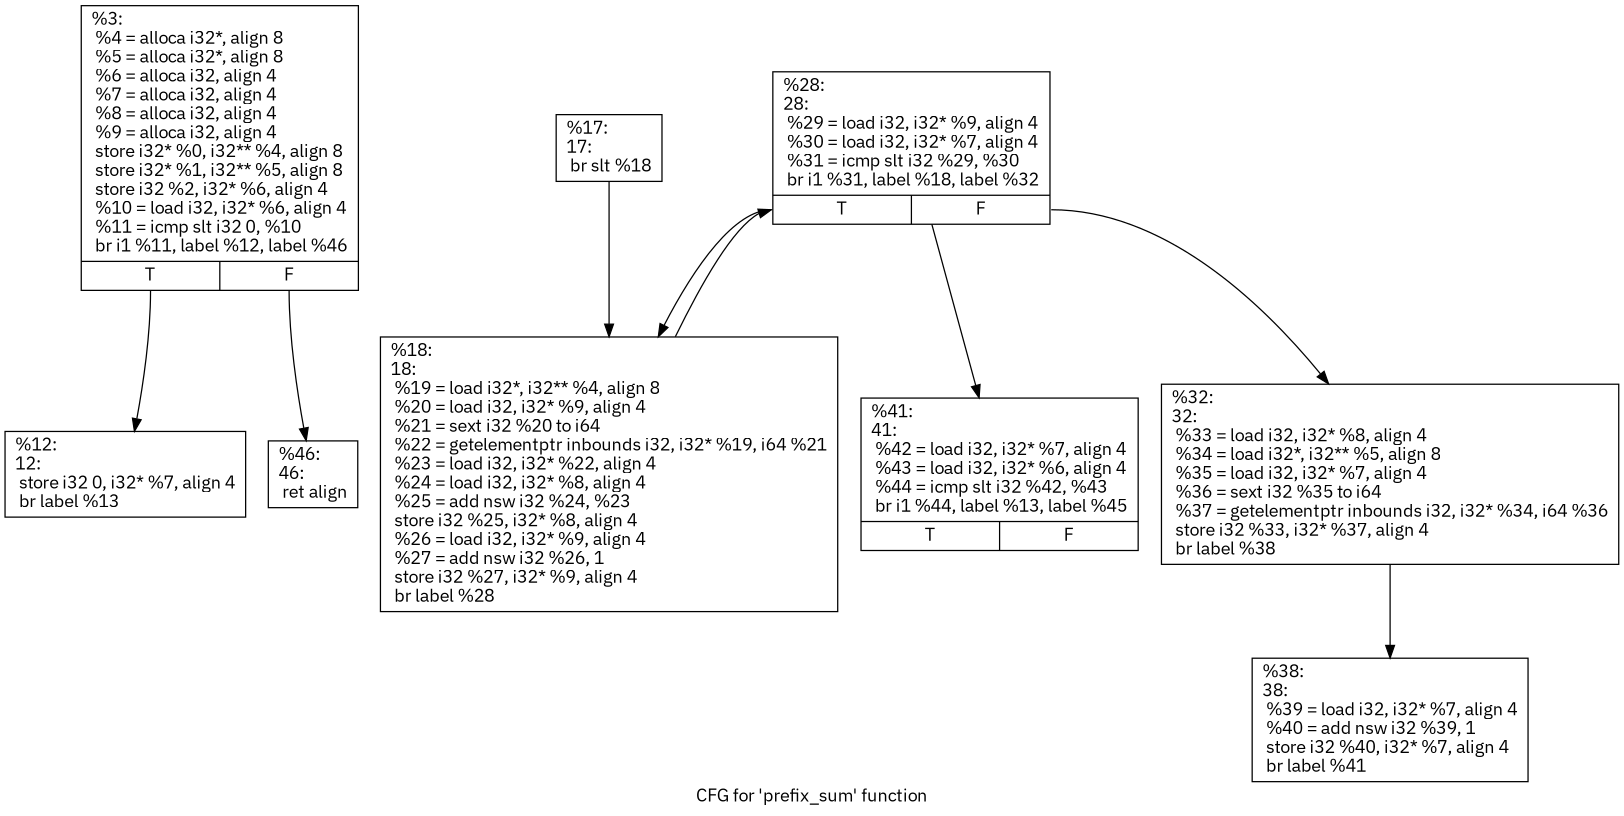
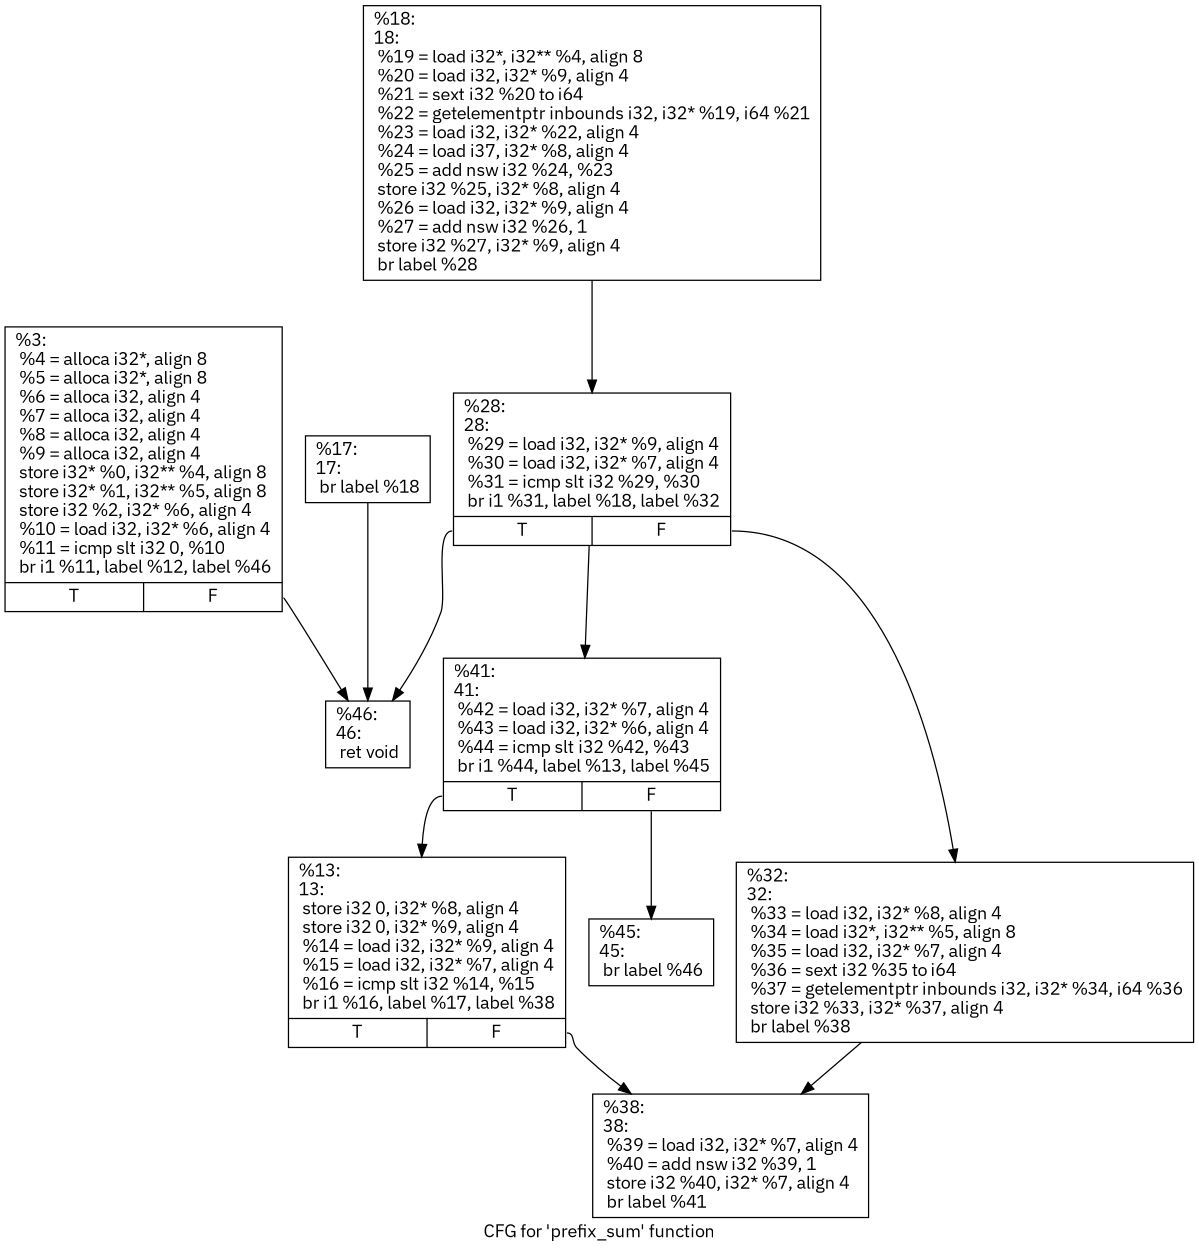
(609, 166) -> (368, 488)
(609, 253) -> (368, 595)
(707, 256) -> (440, 614)
(125, 474) -> none
(518, 483) -> (501, 152)
(313, 493) -> (368, 753)
none -> (427, 952)
none -> (651, 952)
